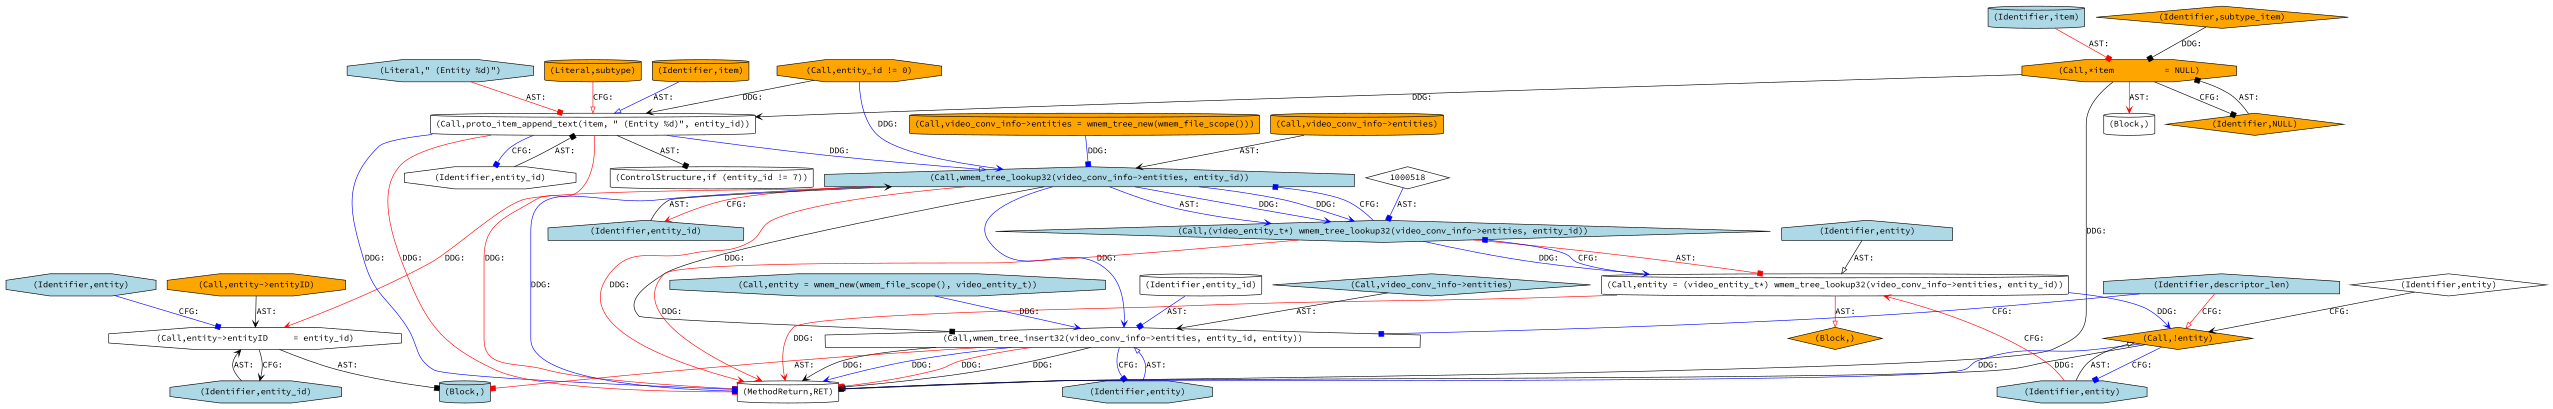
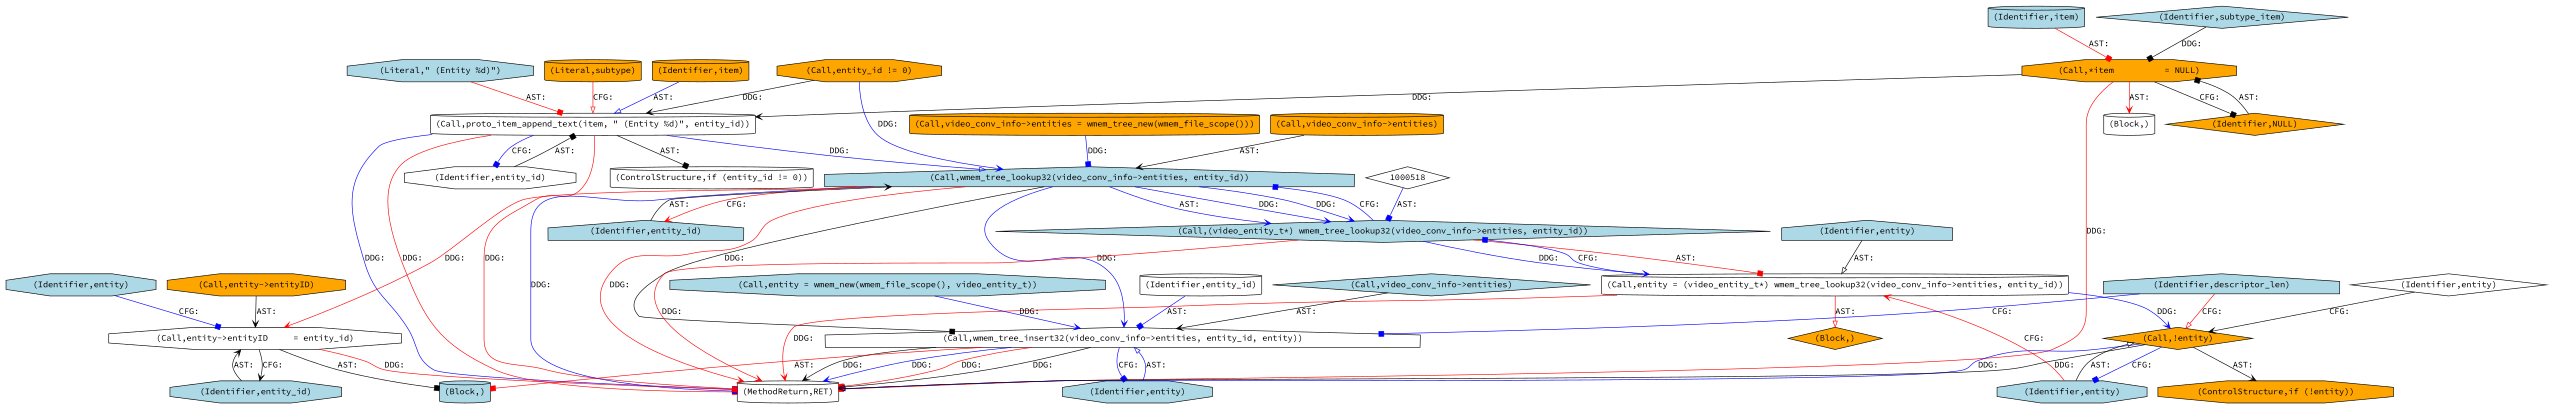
(2222, 17) -> (2222, 17)
(712, 178) -> (712, 178)
(1596, 372) -> (1596, 372)
none -> (440, 376)
none -> (2276, 392)
